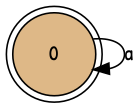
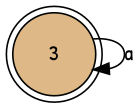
(54, 54) -> (54, 54)
